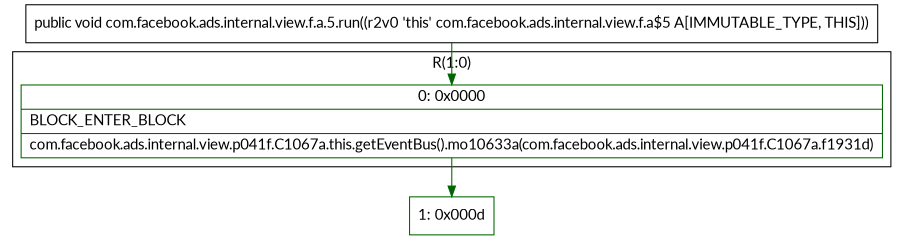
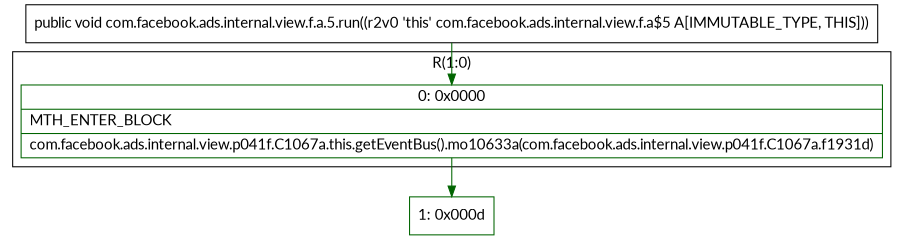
(108, 121) -> (101, 121)
